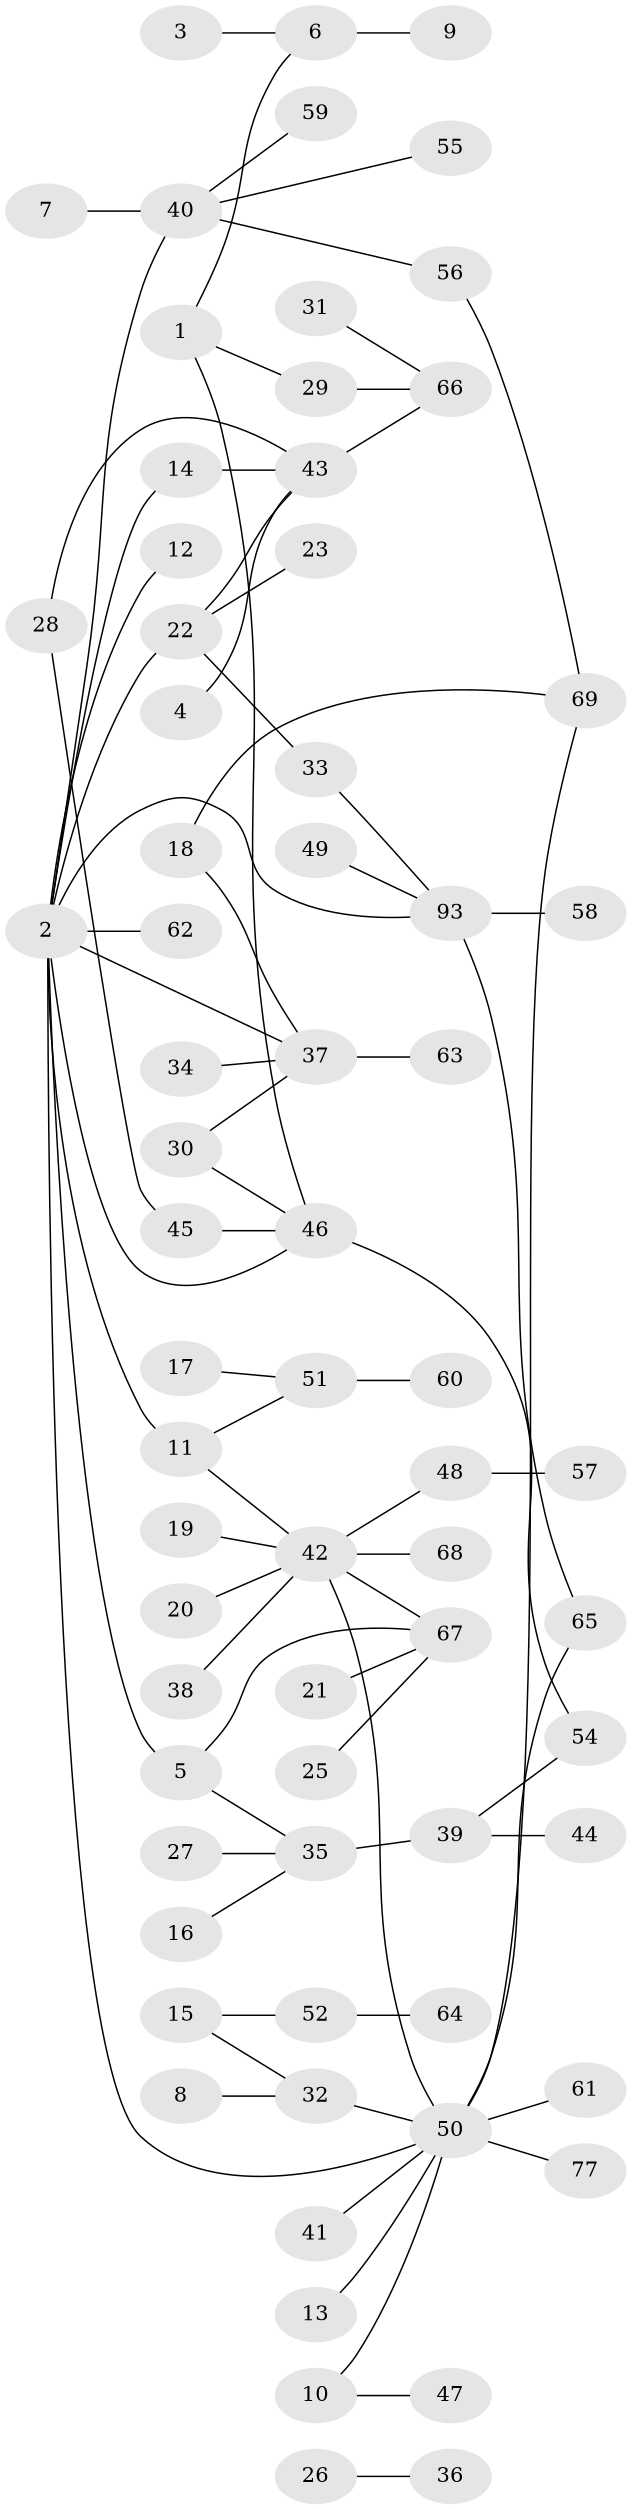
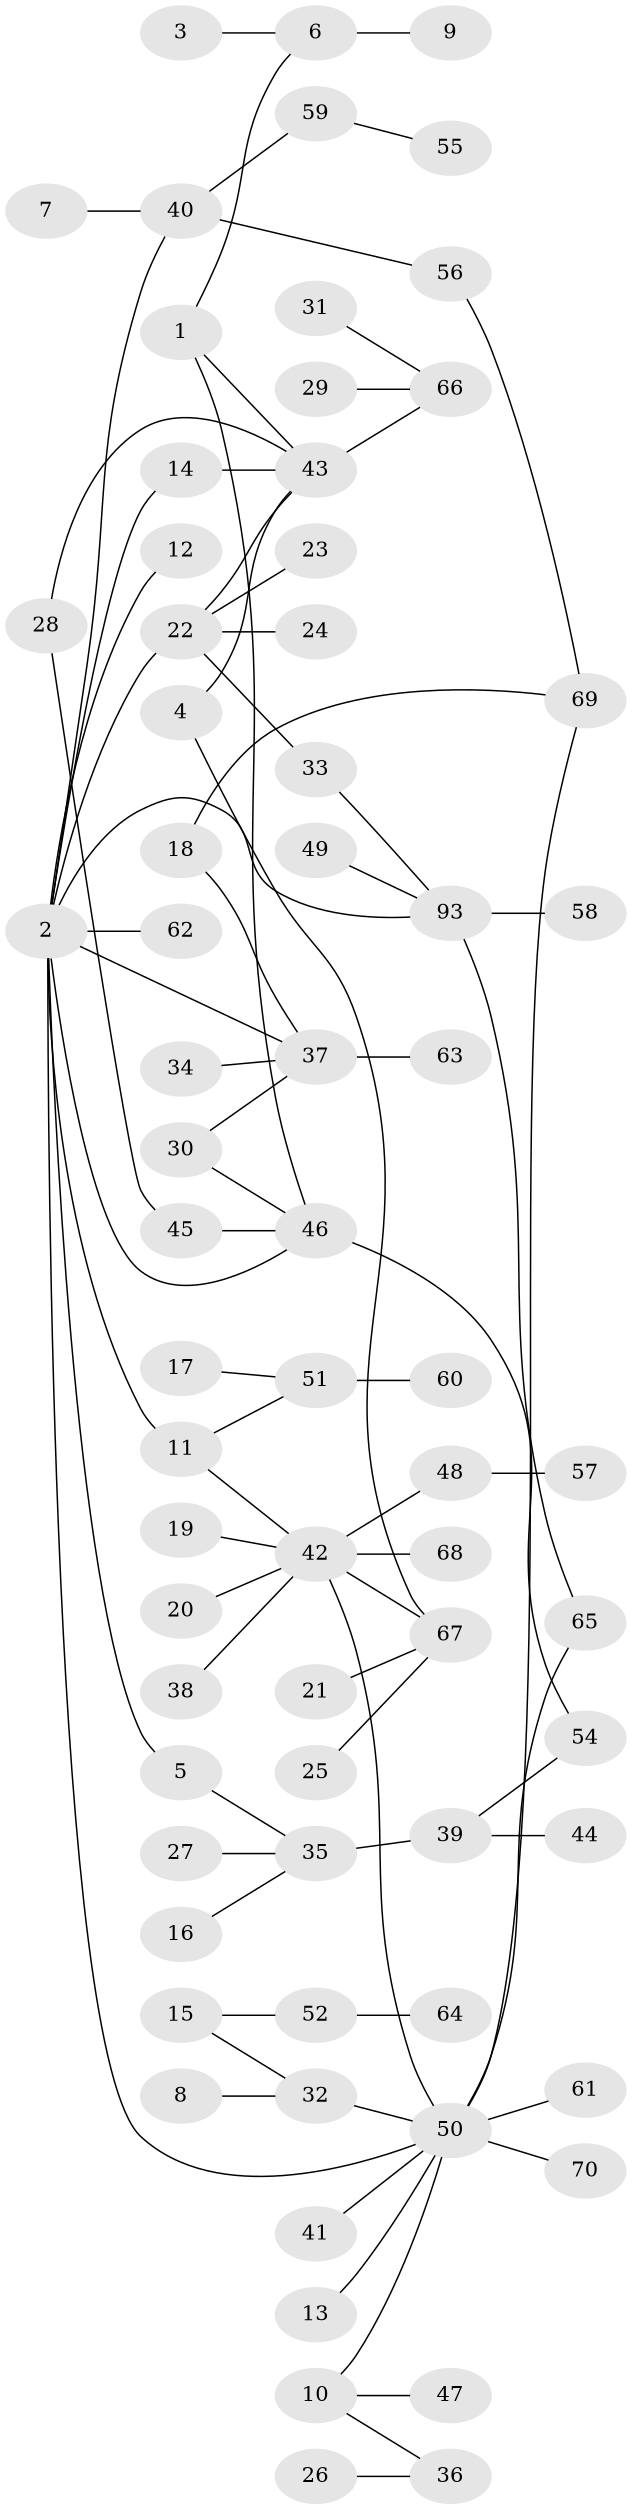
(316, 180) -> (383, 131)
(249, 361) -> (248, 401)
none -> (316, 632)
(282, 1648) -> (383, 1159)
(585, 2171) -> (585, 2171)
none -> (383, 2436)
